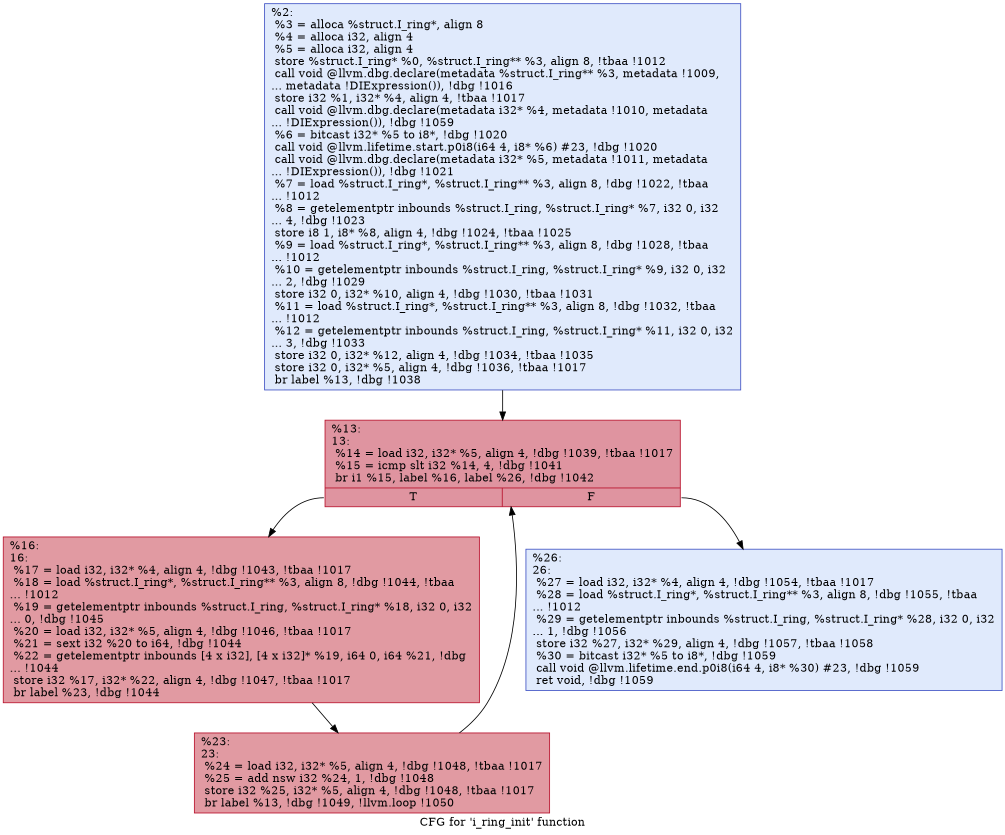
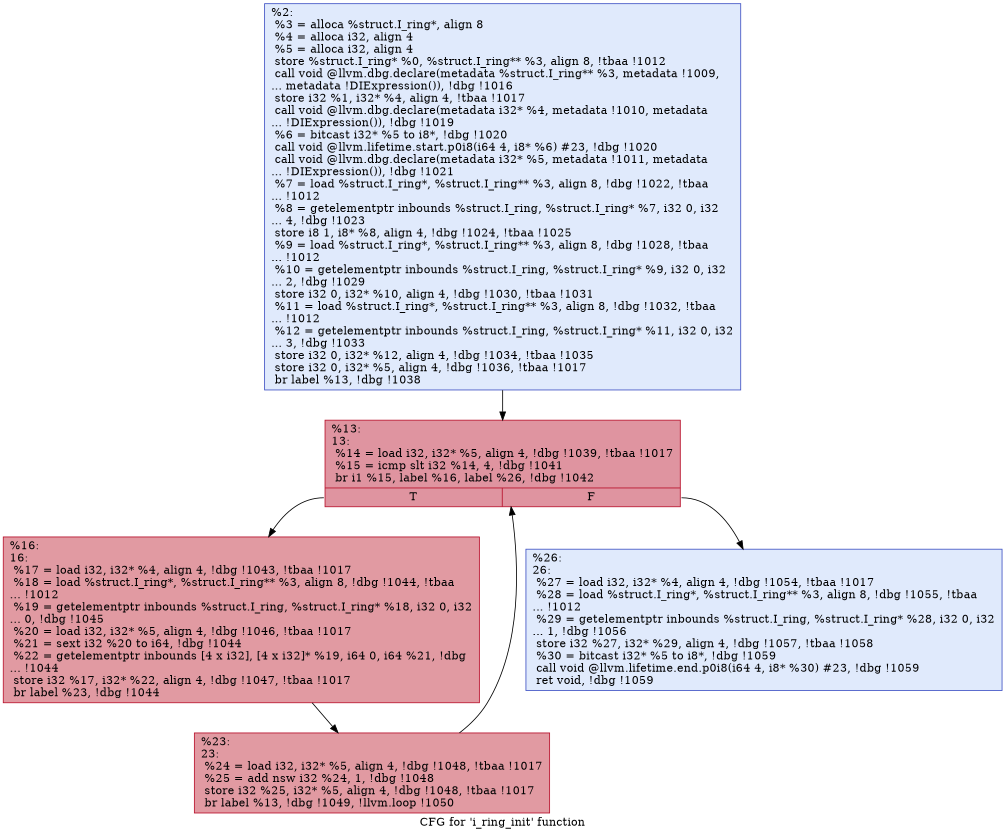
(363, 123) -> (363, 123)
